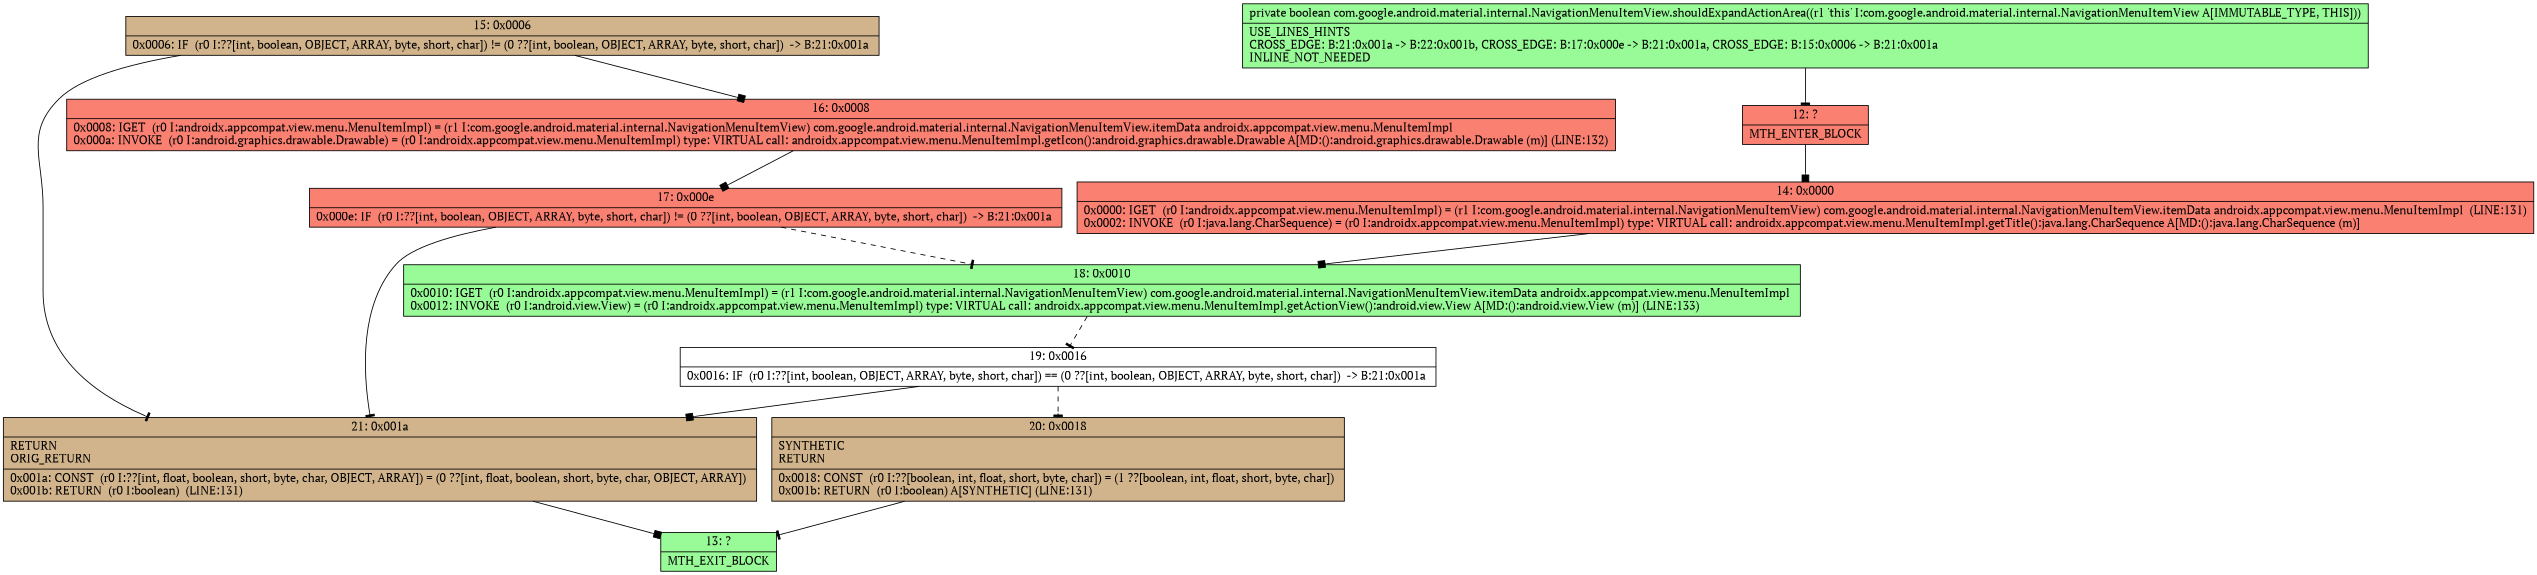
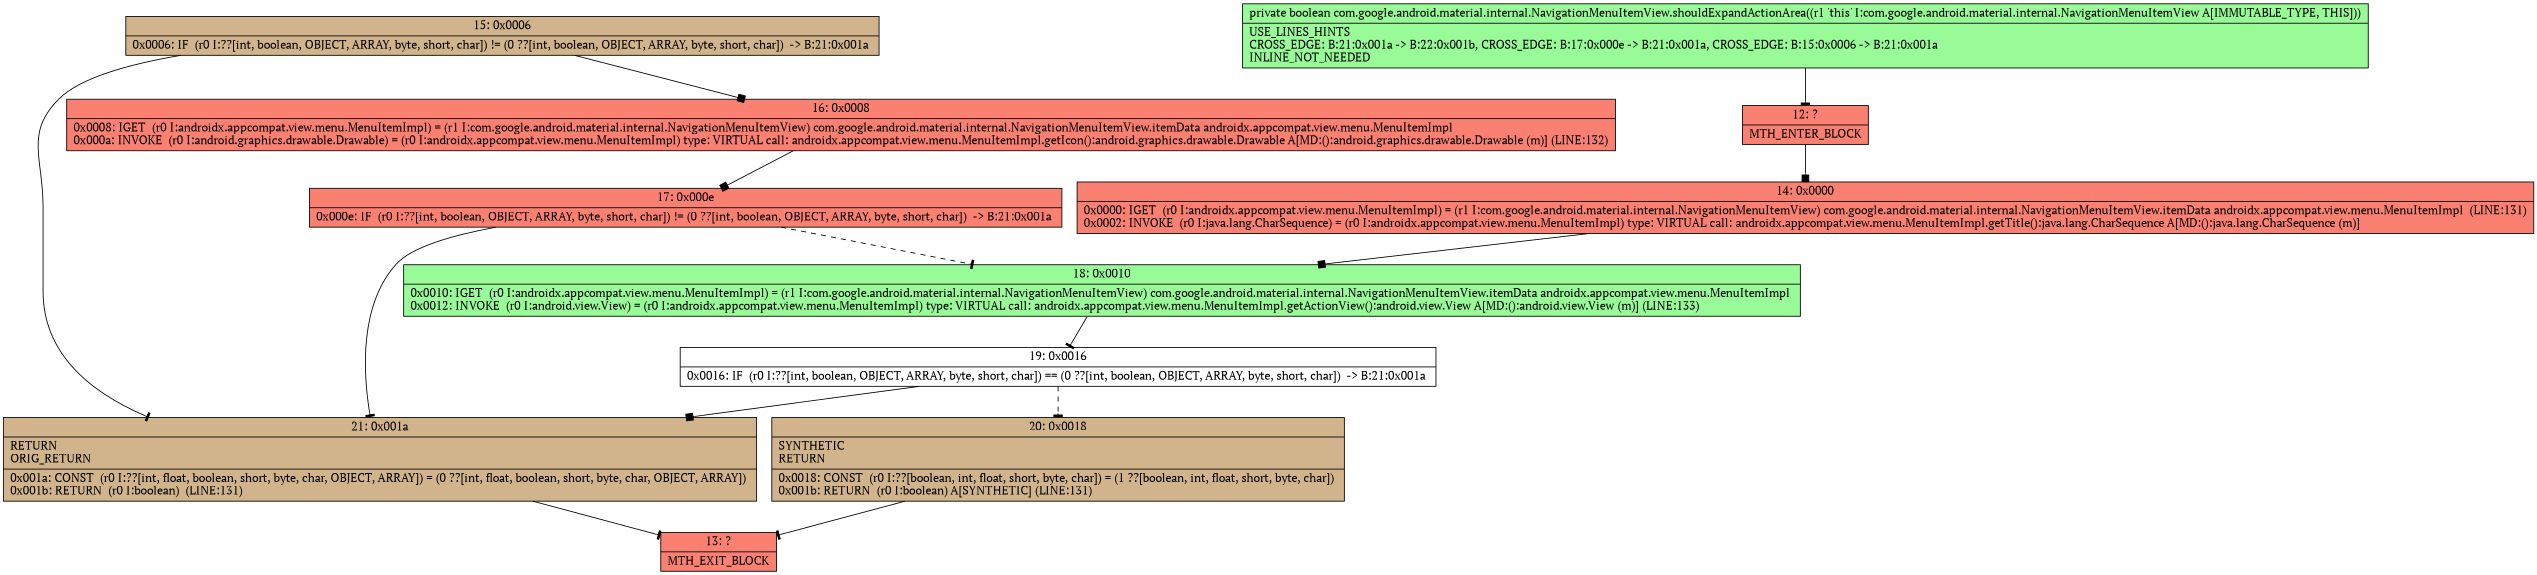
(1079, 330) -> (1079, 330)
(593, 517) -> (595, 518)
(719, 552) -> (719, 552)
